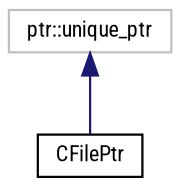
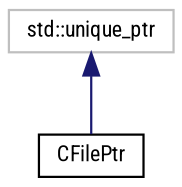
(90, 31) -> (91, 31)
